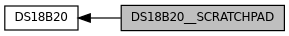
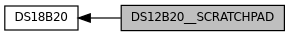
(203, 18) -> (203, 18)
